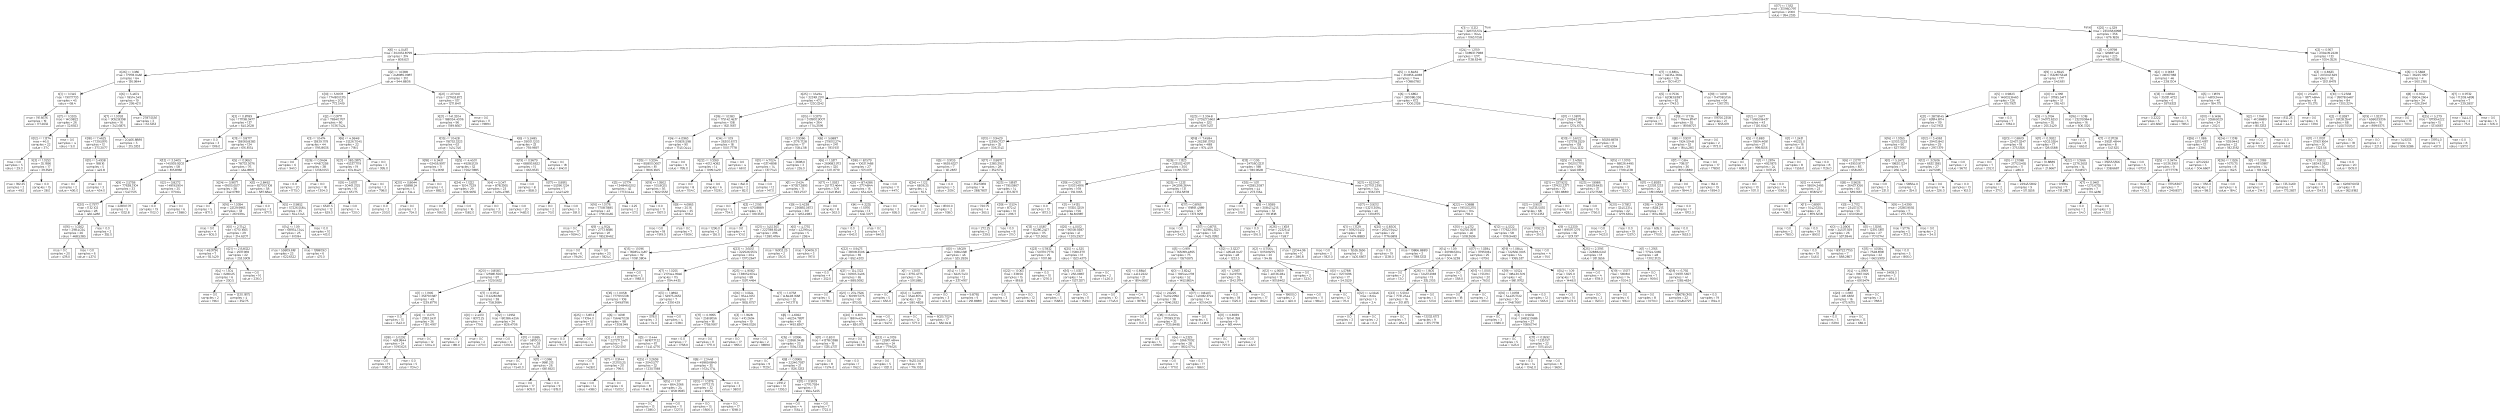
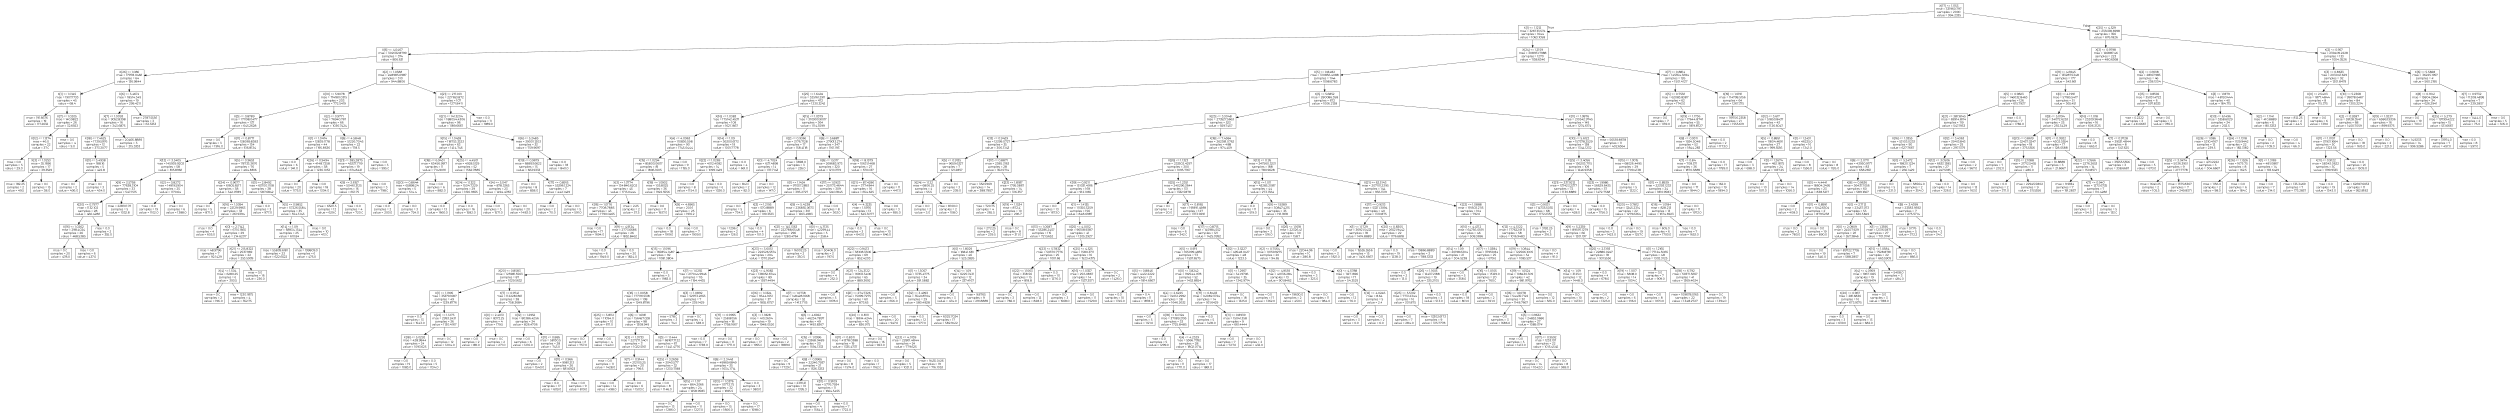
(1481, 276) -> (1487, 276)
